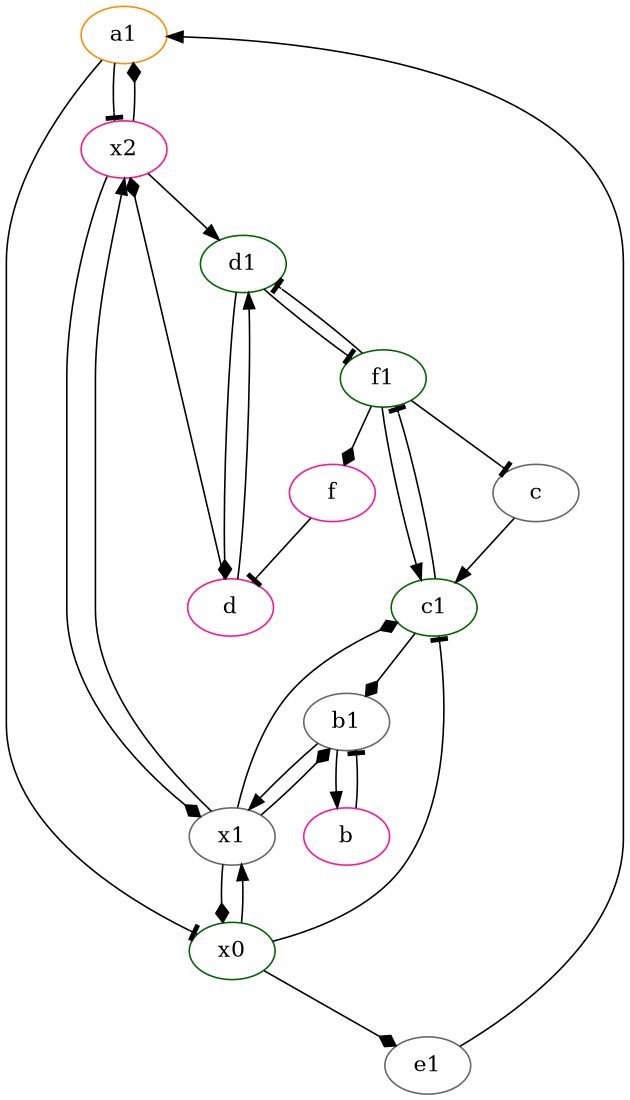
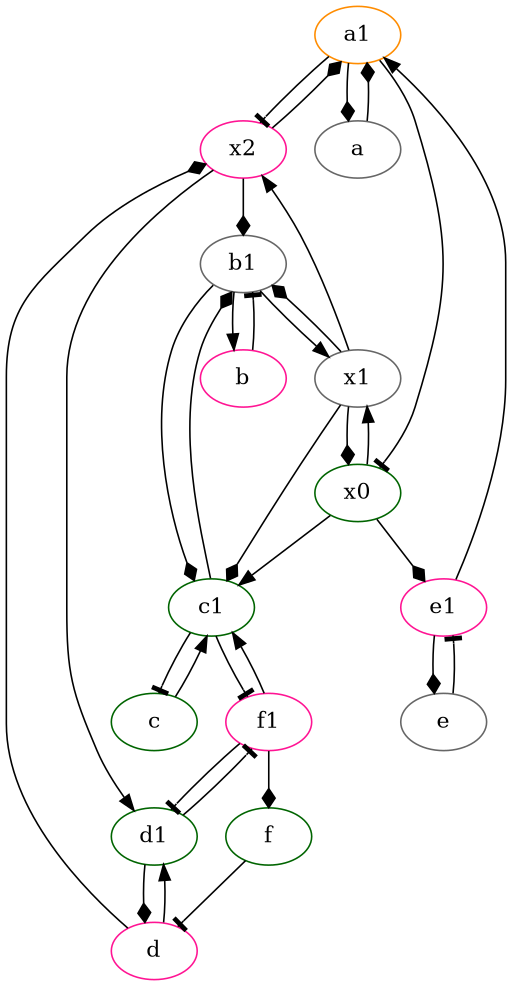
none -> (358, 149)
(383, 378) -> (269, 722)
none -> (162, 418)
(456, 433) -> (175, 659)
(332, 493) -> (269, 836)
(536, 493) -> (154, 722)
(67, 508) -> (243, 197)
none -> (444, 722)
(422, 833) -> (291, 545)
(428, 1065) -> (444, 607)
